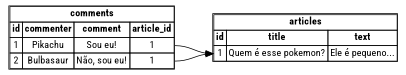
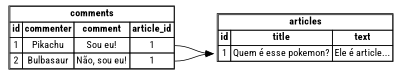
(363, 53) -> (363, 53)
